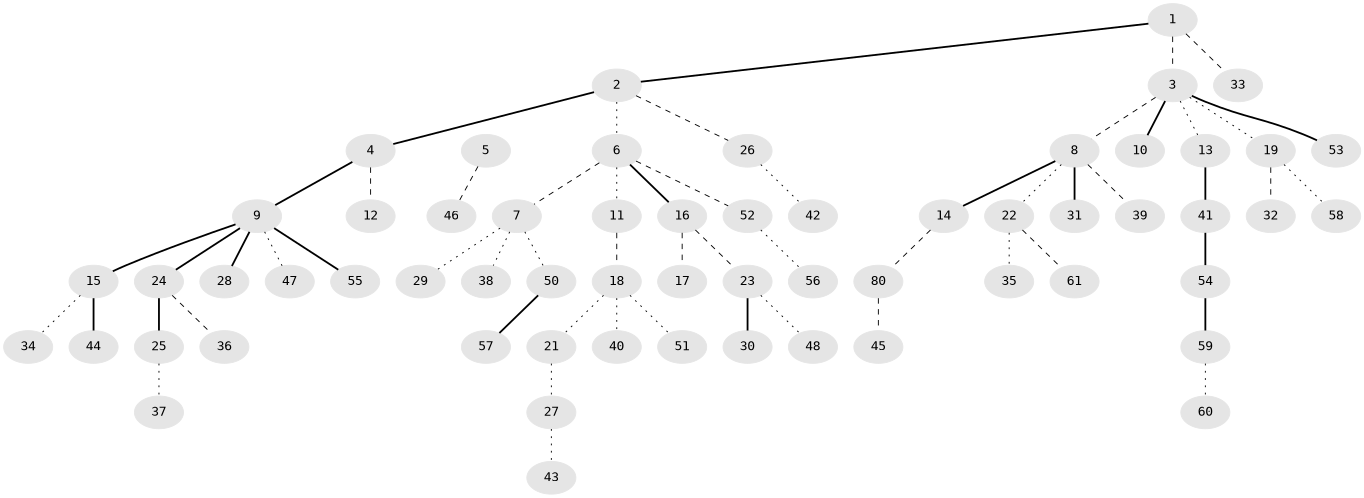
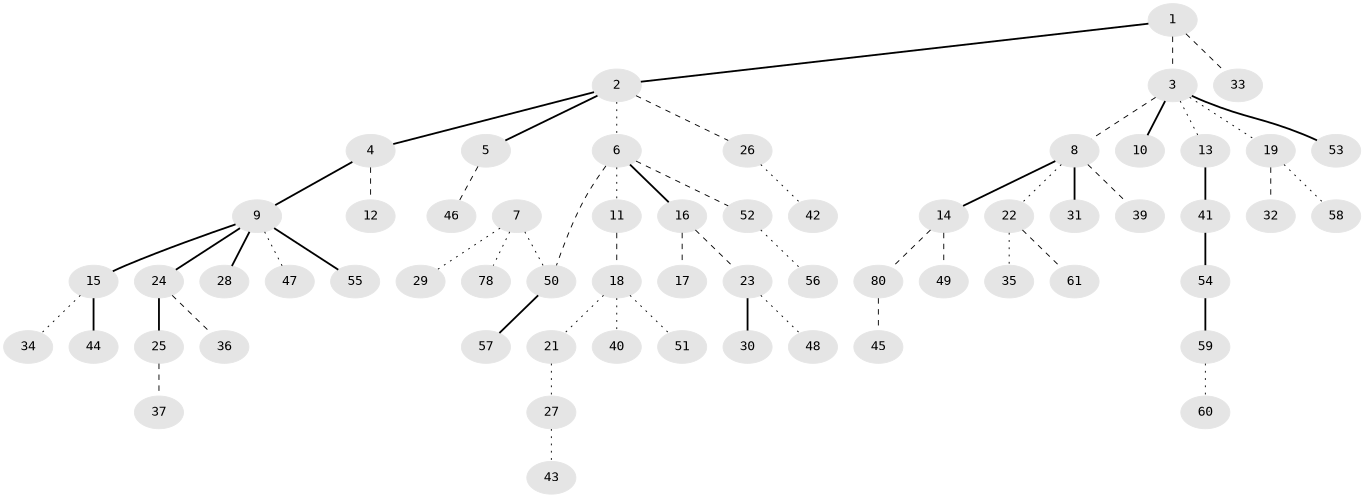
none -> (551, 118)
(567, 184) -> (577, 214)
(486, 282) -> (486, 282)
none -> (944, 282)
(159, 380) -> (159, 380)
